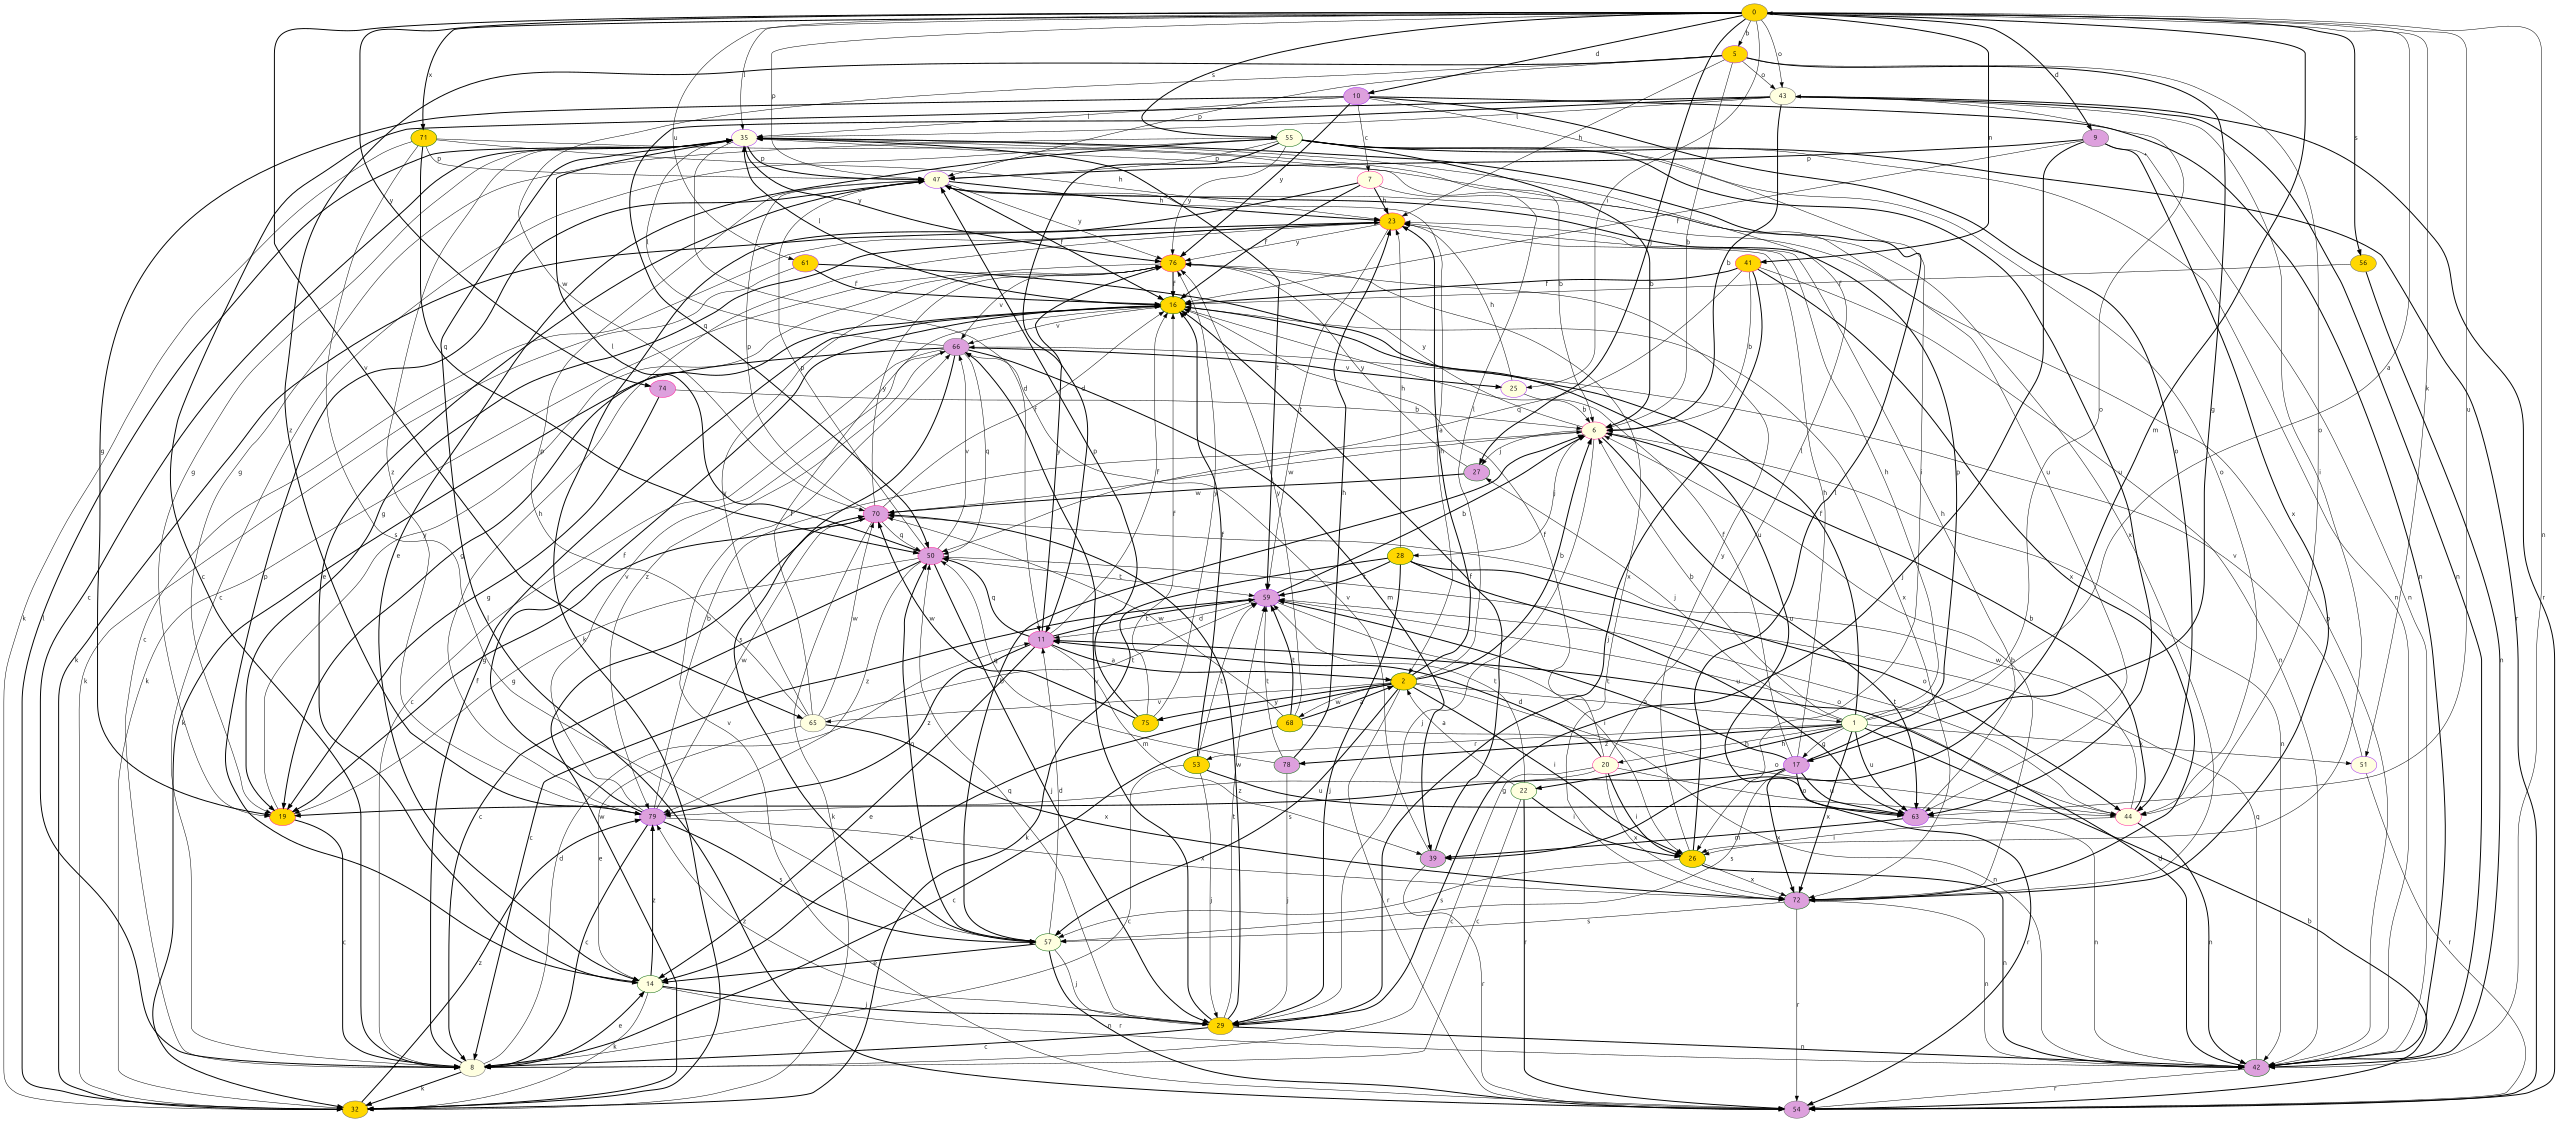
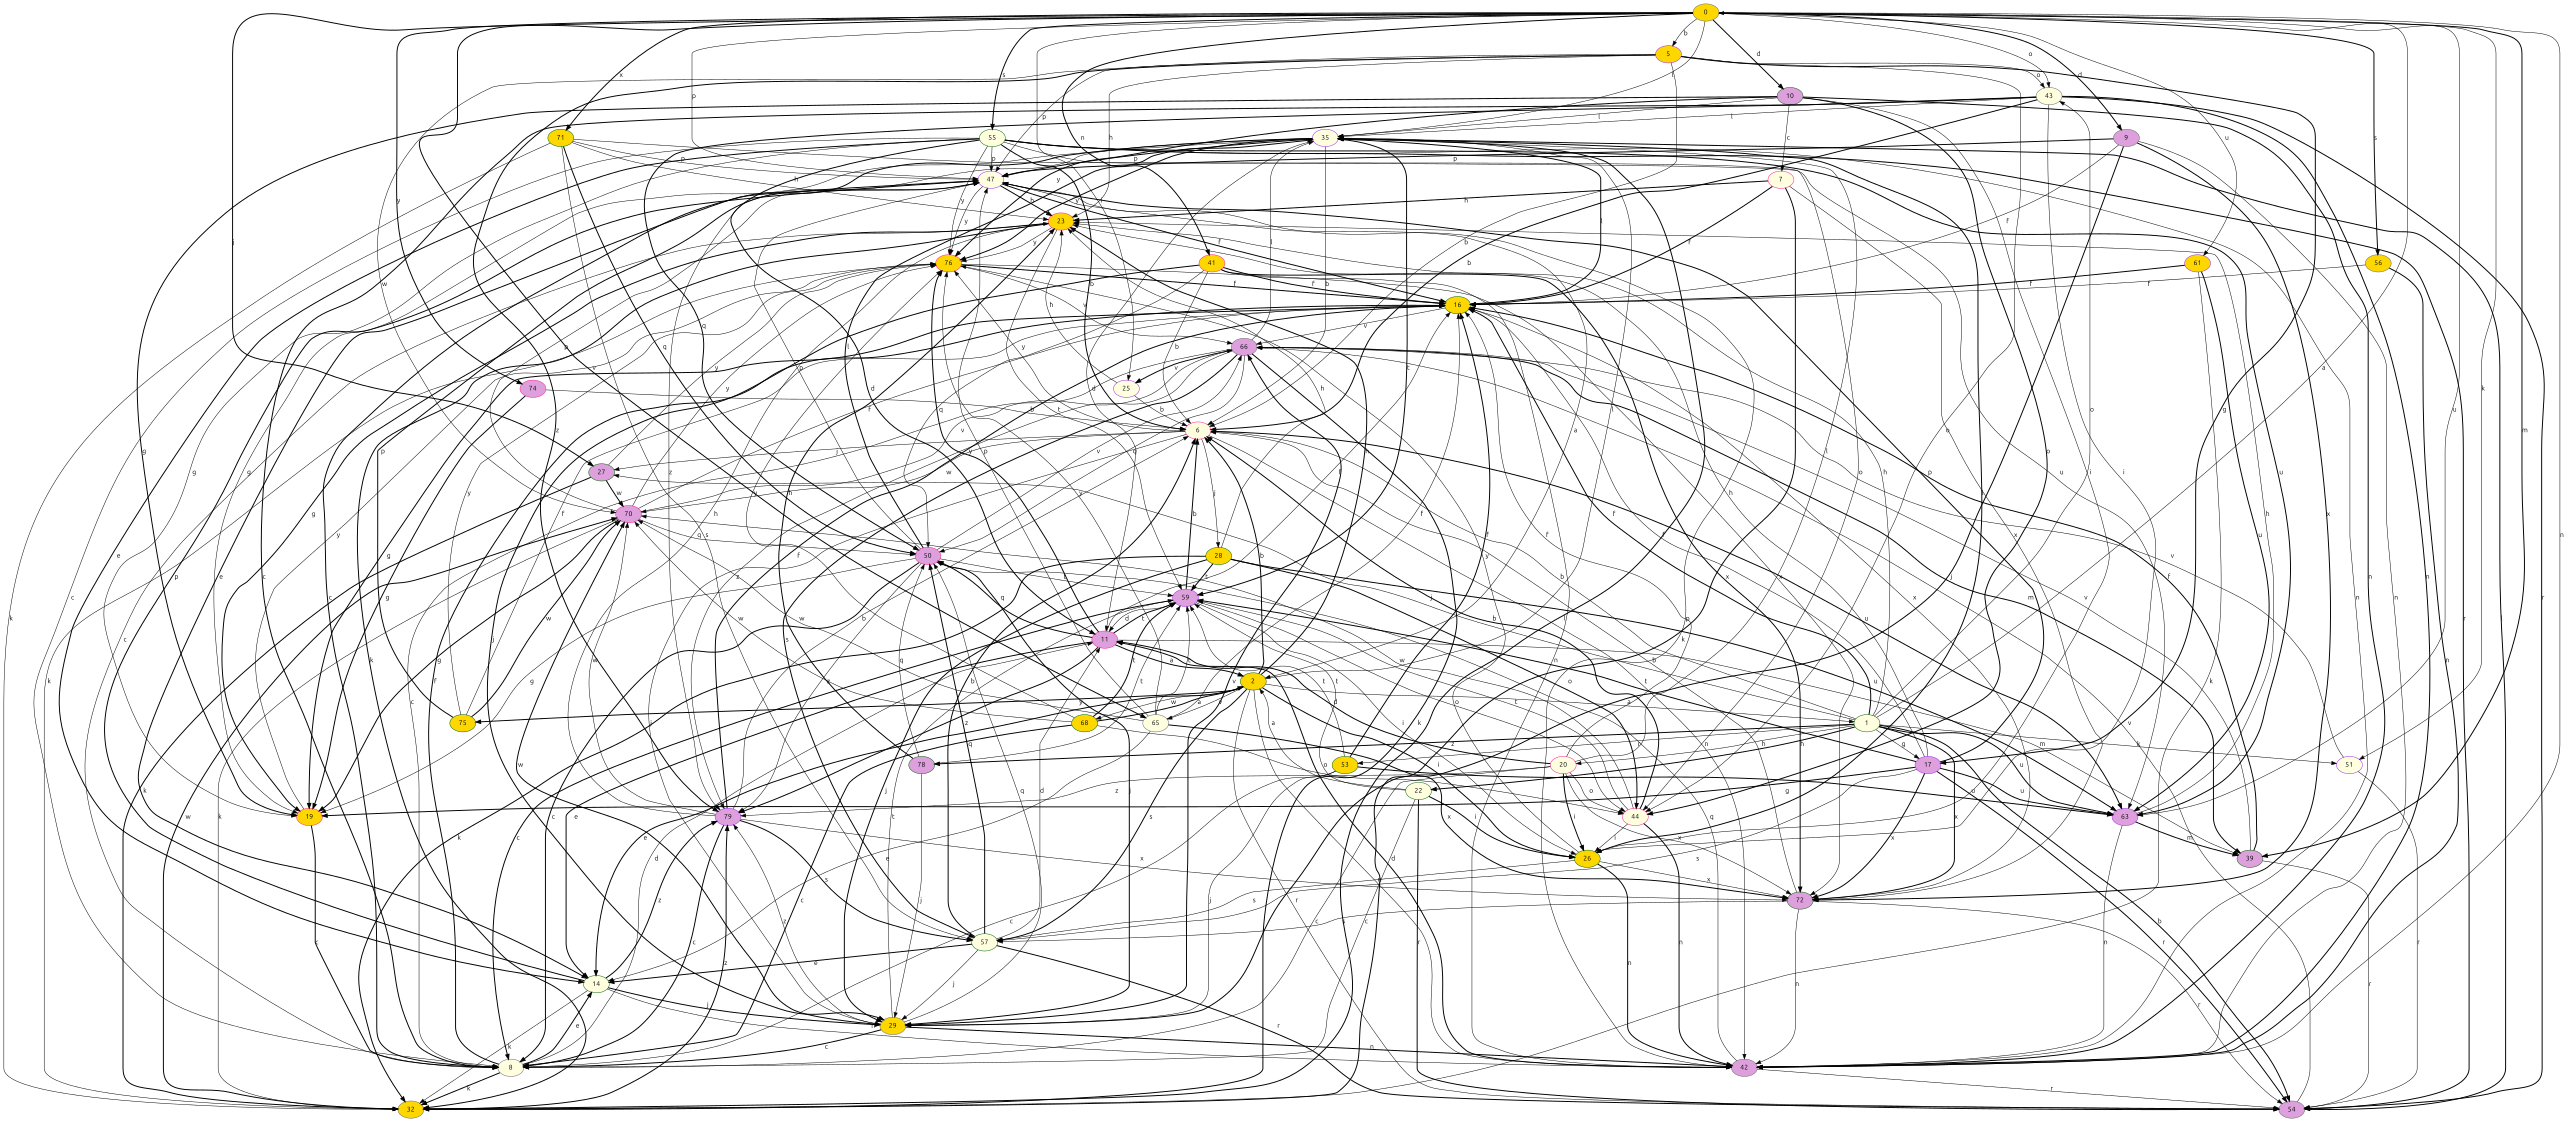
(1357, 96) -> (1790, 96)
(656, 538) -> (932, 455)
none -> (153, 769)
(2257, 1068) -> (1744, 1068)
